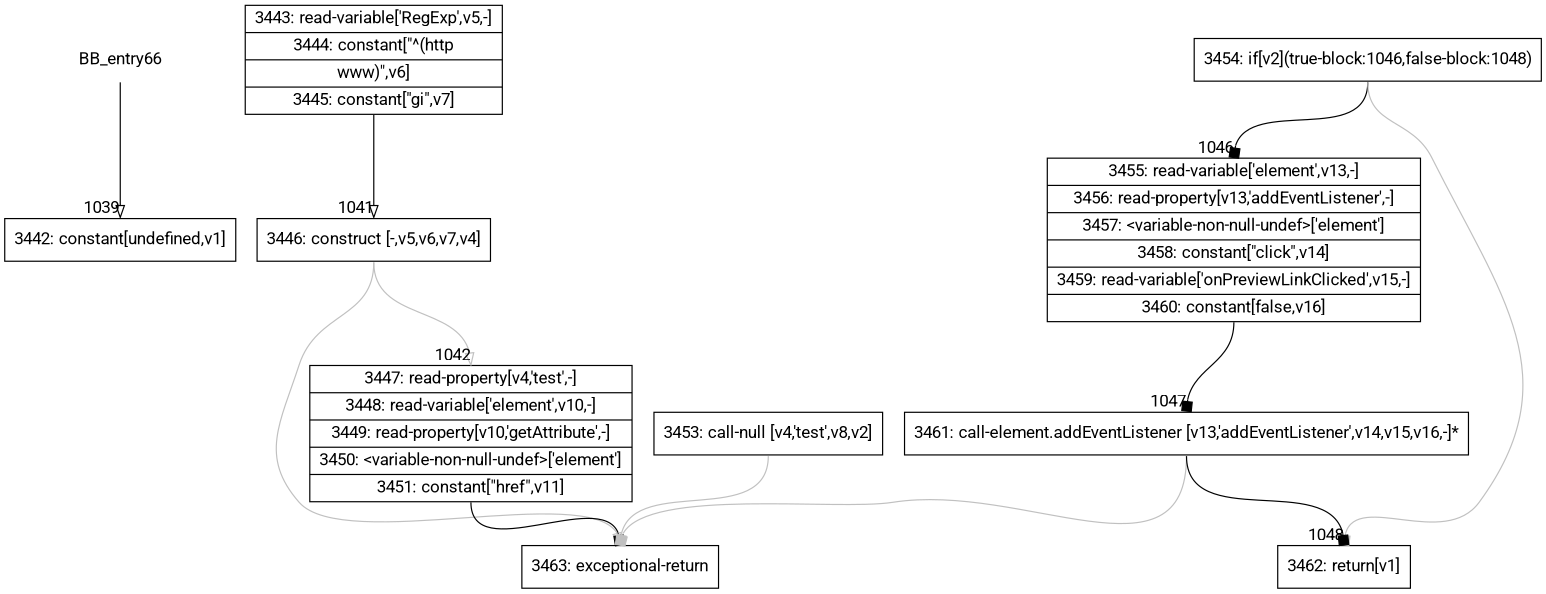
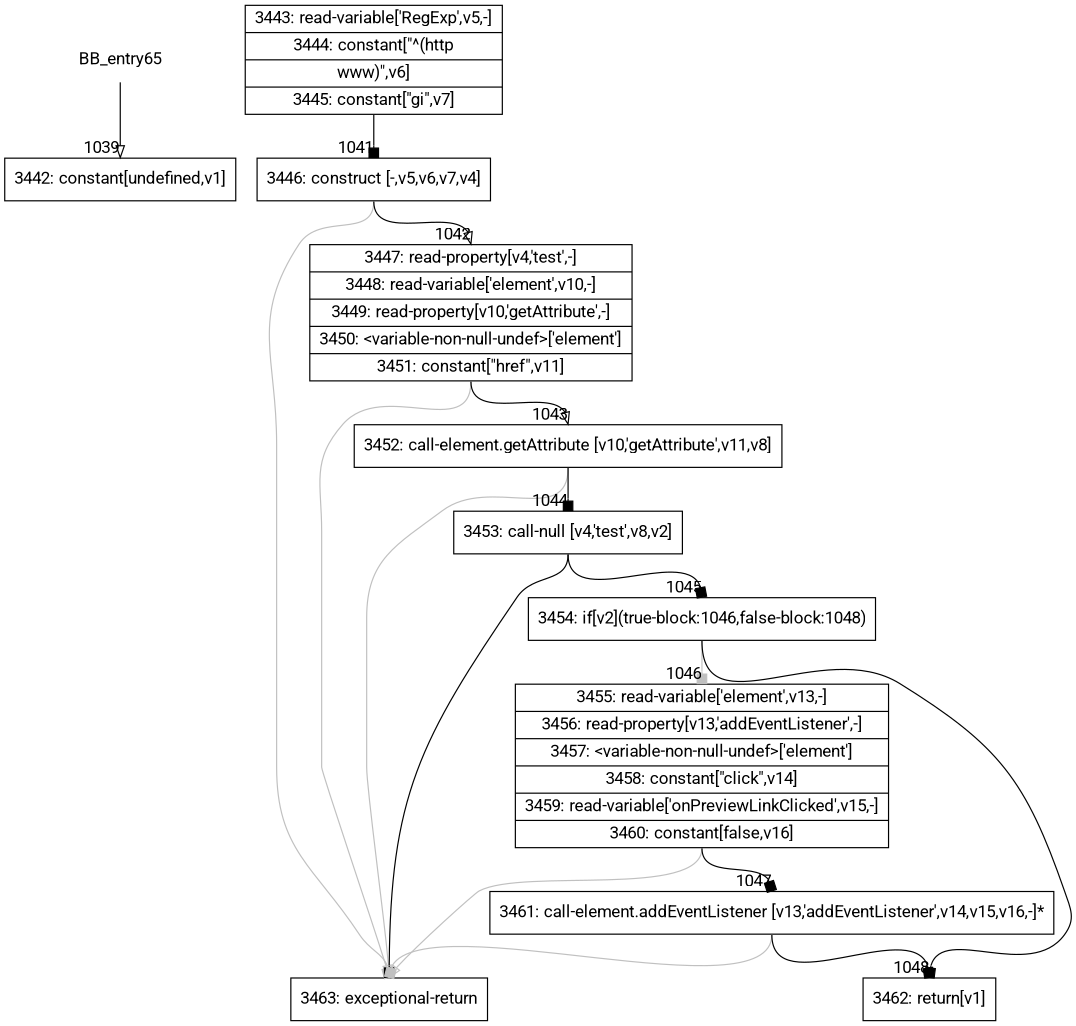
(120, 60) -> (120, 60)
(1307, 120) -> (702, 656)
(374, 160) -> (374, 130)
(417, 311) -> (416, 223)
(1518, 347) -> (994, 756)
none -> (568, 446)
(718, 498) -> (432, 737)
(540, 525) -> (322, 622)
none -> (629, 577)
none -> (539, 881)
